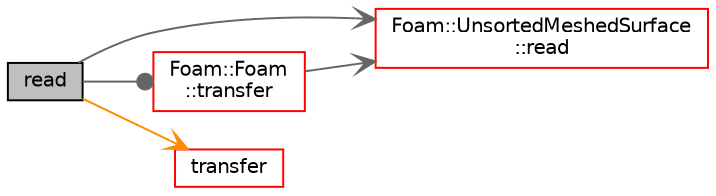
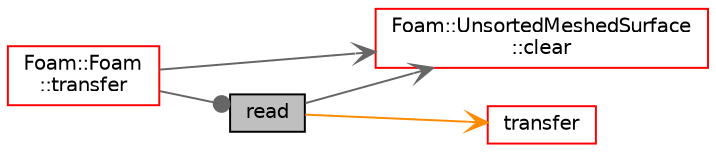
(542, 38) -> (542, 38)
(110, 82) -> (187, 97)
